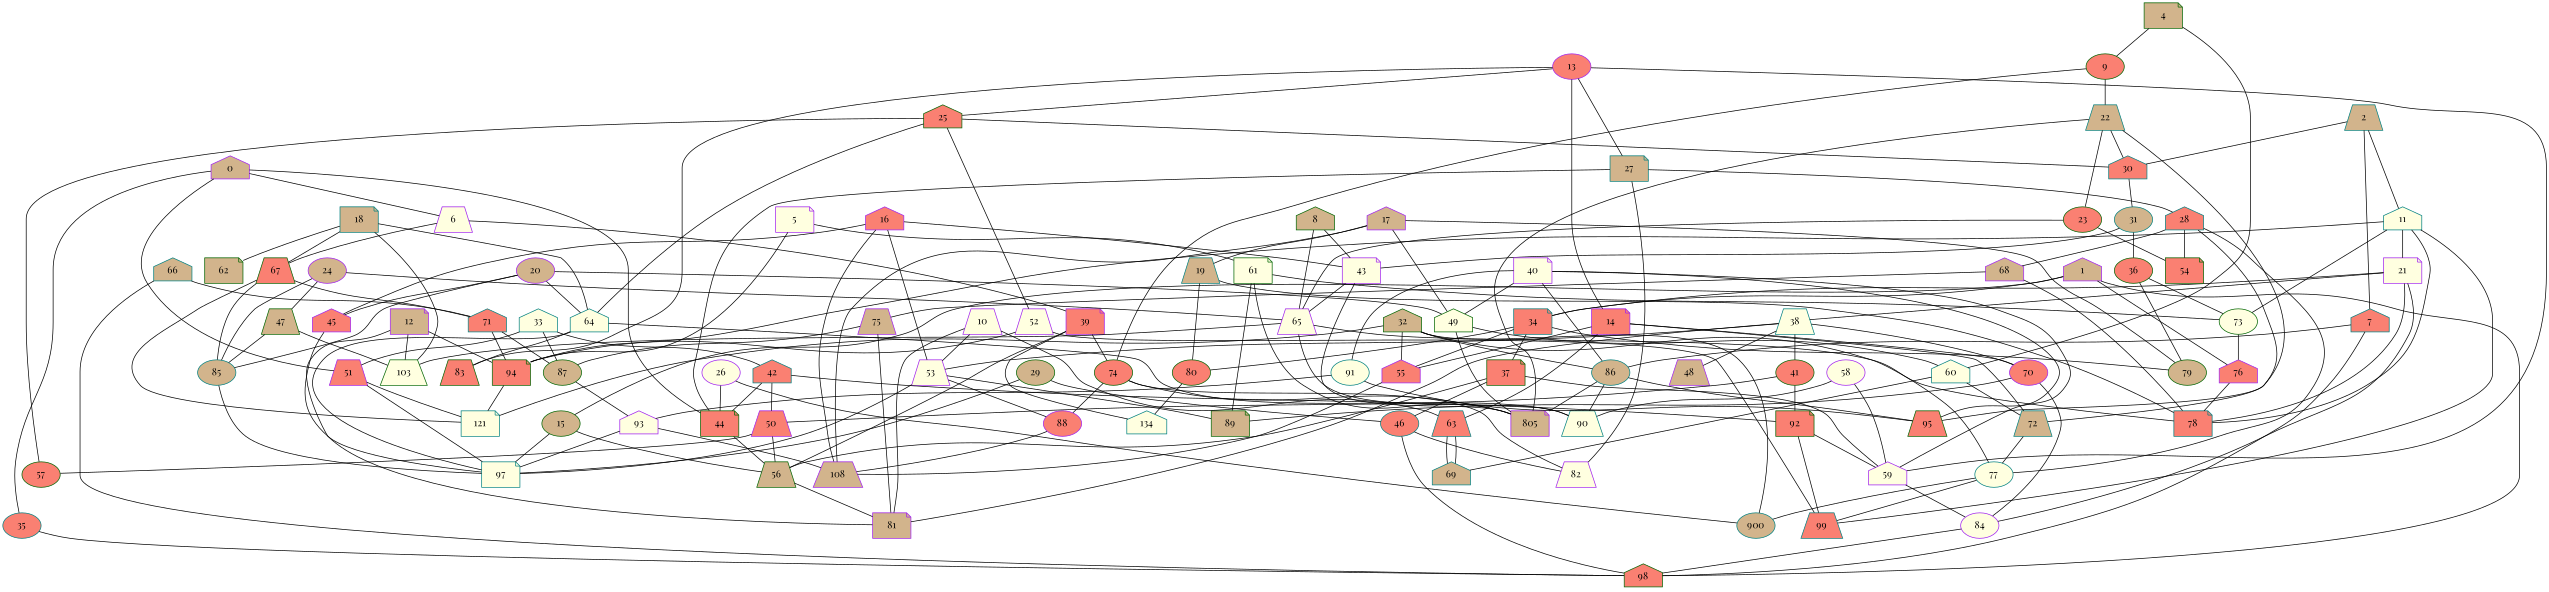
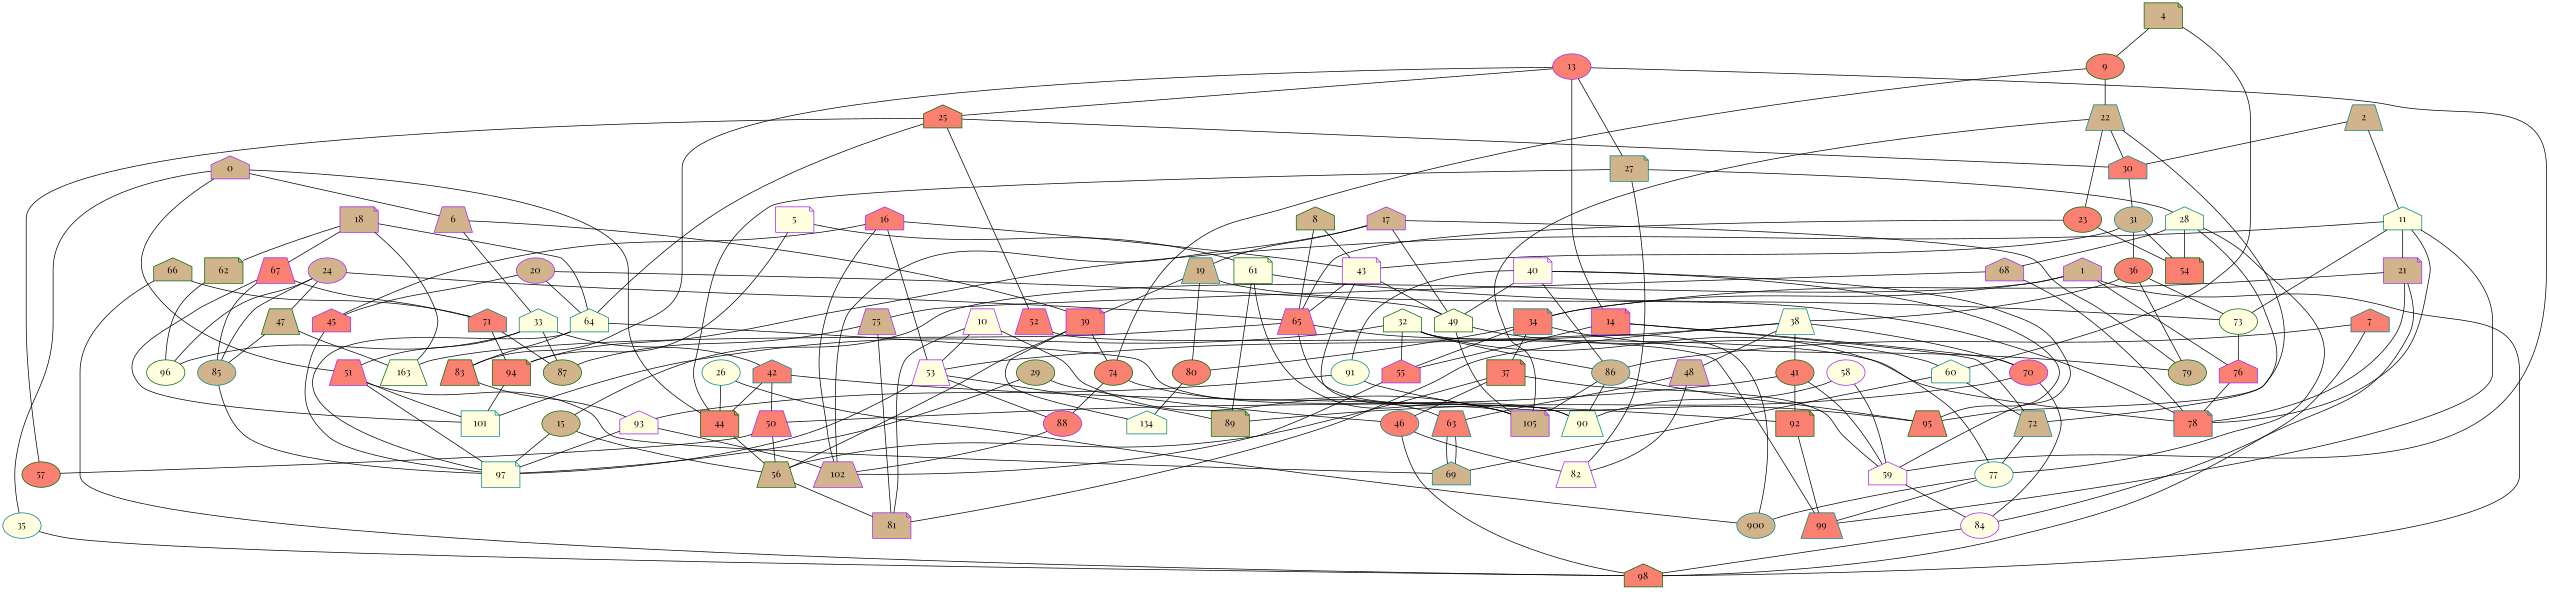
(2367, 215) -> none
(359, 220) -> (359, 220)
(453, 220) -> (453, 220)
(2184, 220) -> (2184, 220)
(362, 240) -> (497, 272)
none -> (2158, 244)
(173, 271) -> (173, 271)
(276, 271) -> (276, 271)
(2403, 271) -> (2403, 271)
(2097, 296) -> (1943, 313)
none -> (1411, 298)
none -> (1124, 304)
(374, 317) -> none
(409, 322) -> none
(1034, 322) -> (1034, 322)
(1297, 322) -> (1297, 322)
(1402, 322) -> (1402, 322)
(846, 352) -> none
none -> (166, 373)
(404, 373) -> (404, 373)
(721, 373) -> (721, 373)
(1529, 387) -> (1569, 398)
(1298, 393) -> (1652, 443)
(598, 396) -> (579, 403)
(480, 424) -> (480, 424)
(1530, 424) -> (1530, 424)
(1845, 451) -> (1850, 418)
none -> (892, 456)
(838, 475) -> (838, 475)
(22, 526) -> (22, 526)
